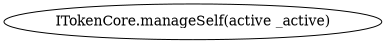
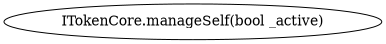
(193, 22) -> (193, 22)
